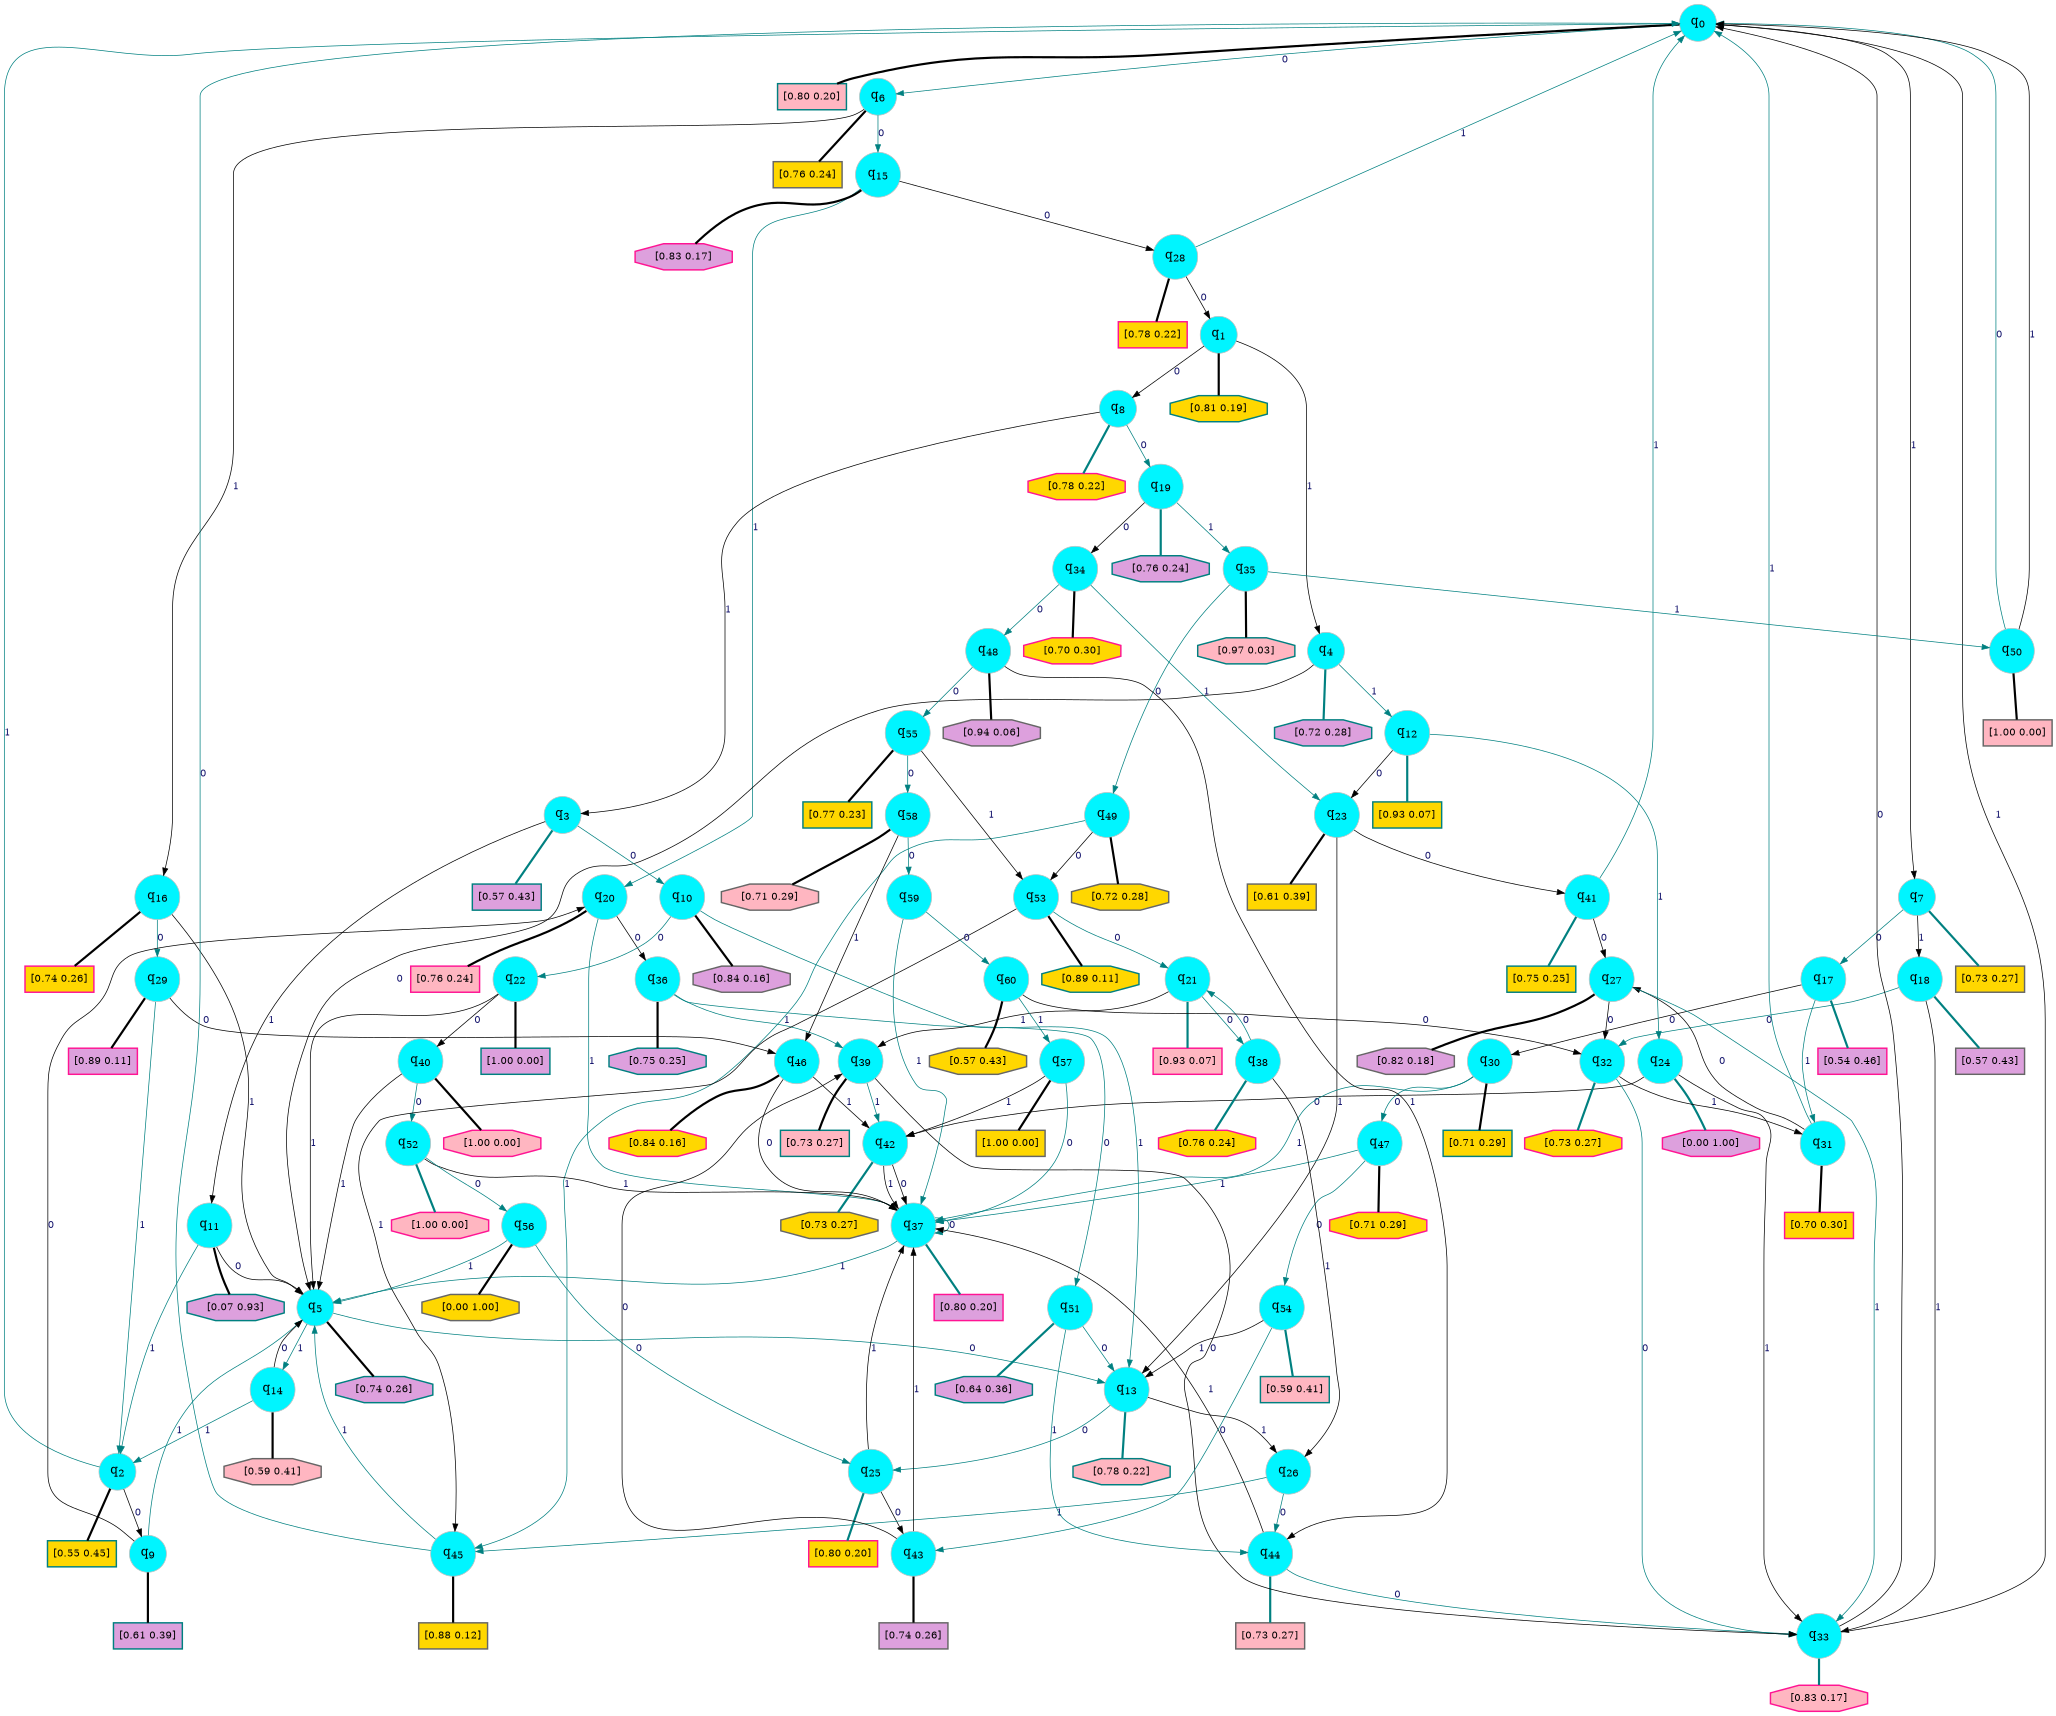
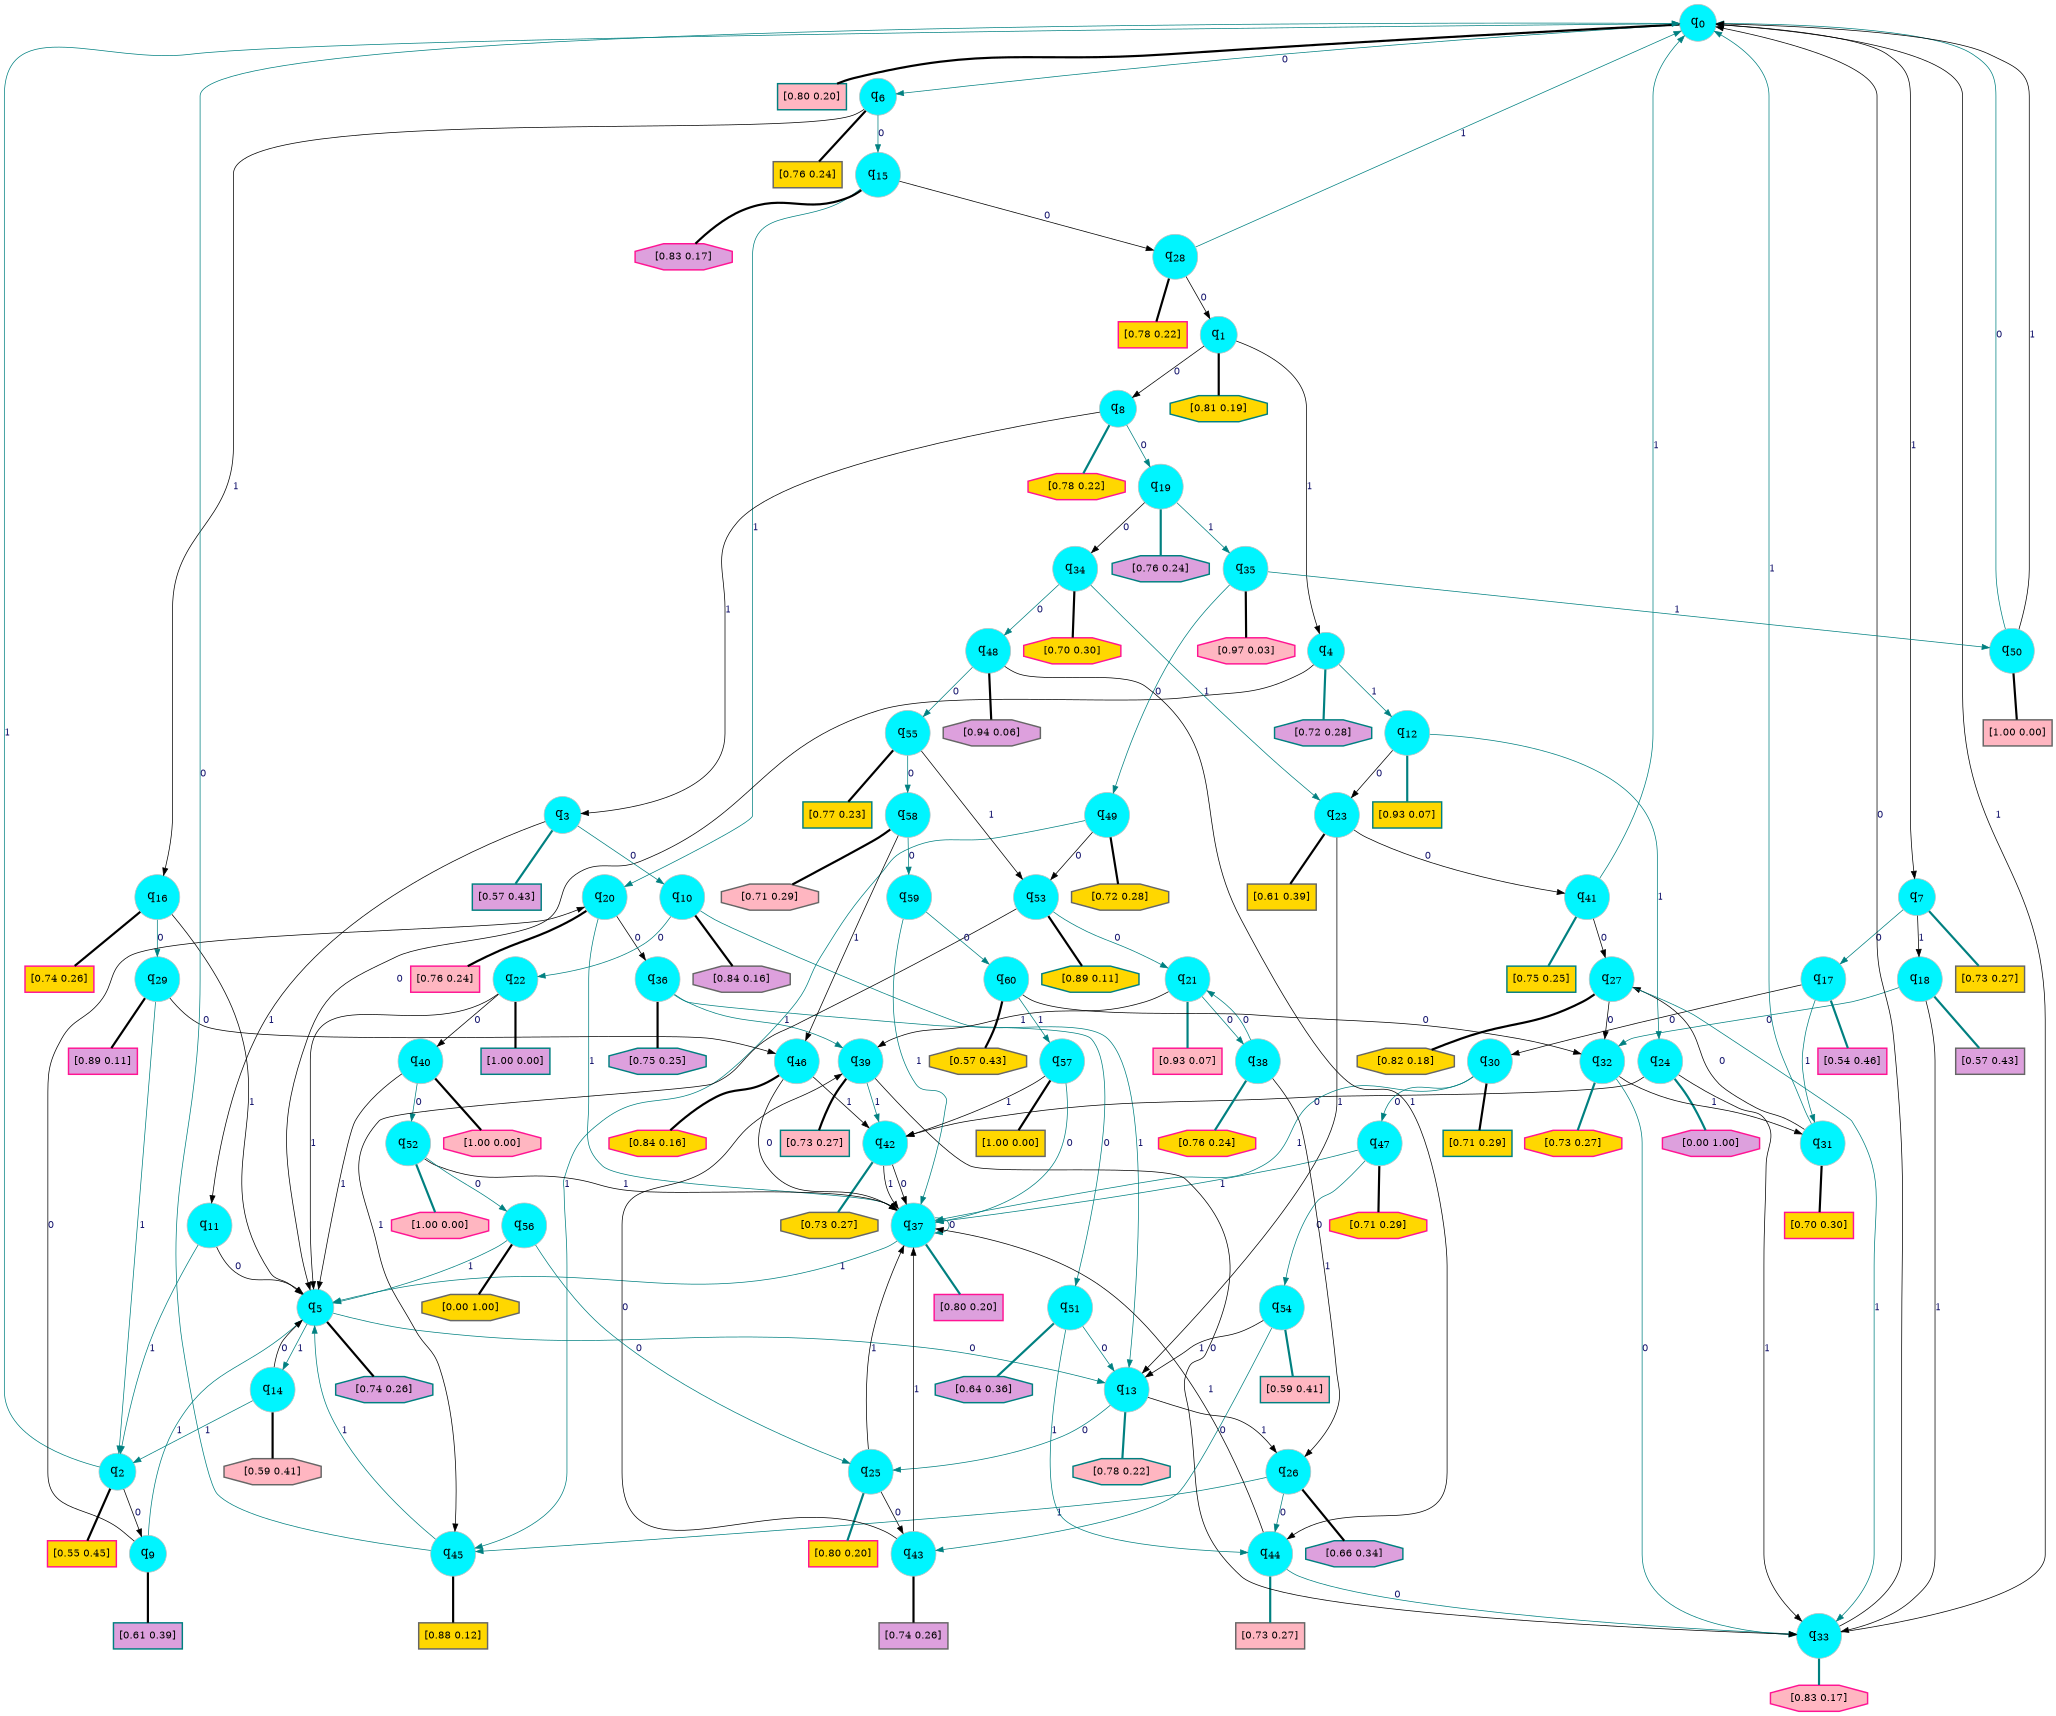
(1246, 651) -> (1246, 651)
(1406, 1061) -> (1406, 1061)
(236, 1308) -> none
(82, 1554) -> (82, 1554)
none -> (1354, 1554)
